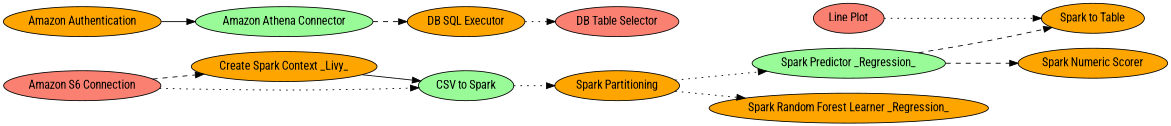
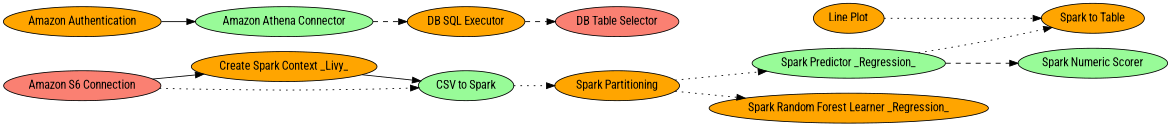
(849, 18) -> (849, 18)
(536, 22) -> (536, 22)
(981, 42) -> (981, 42)
(1093, 63) -> (1093, 63)
(174, 77) -> (174, 77)
